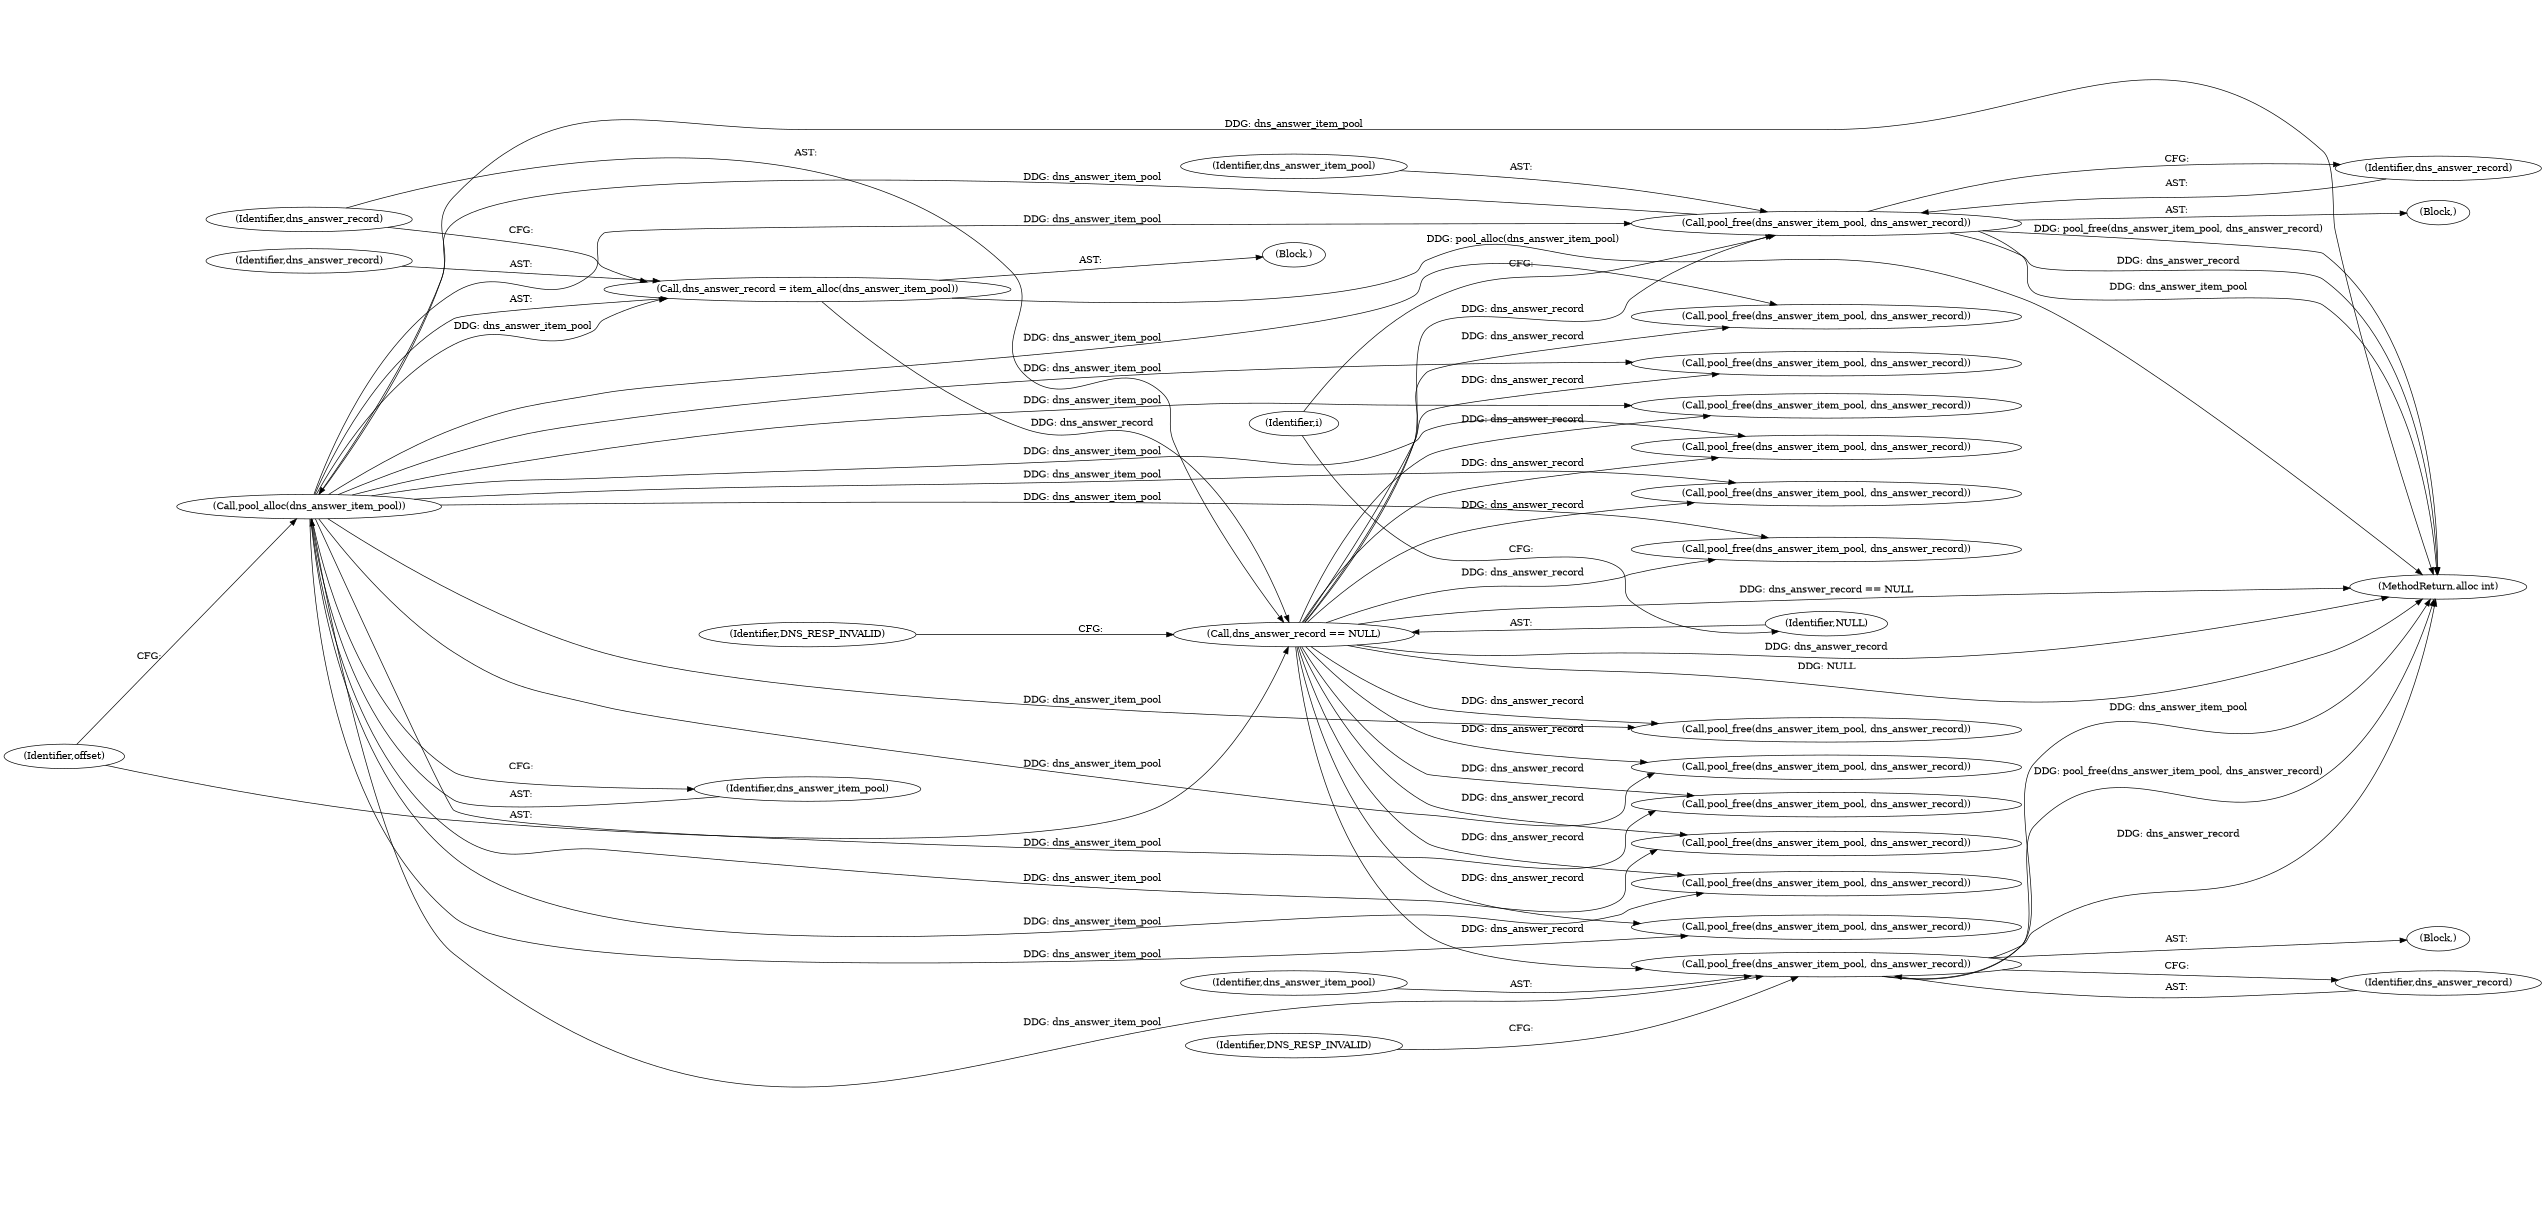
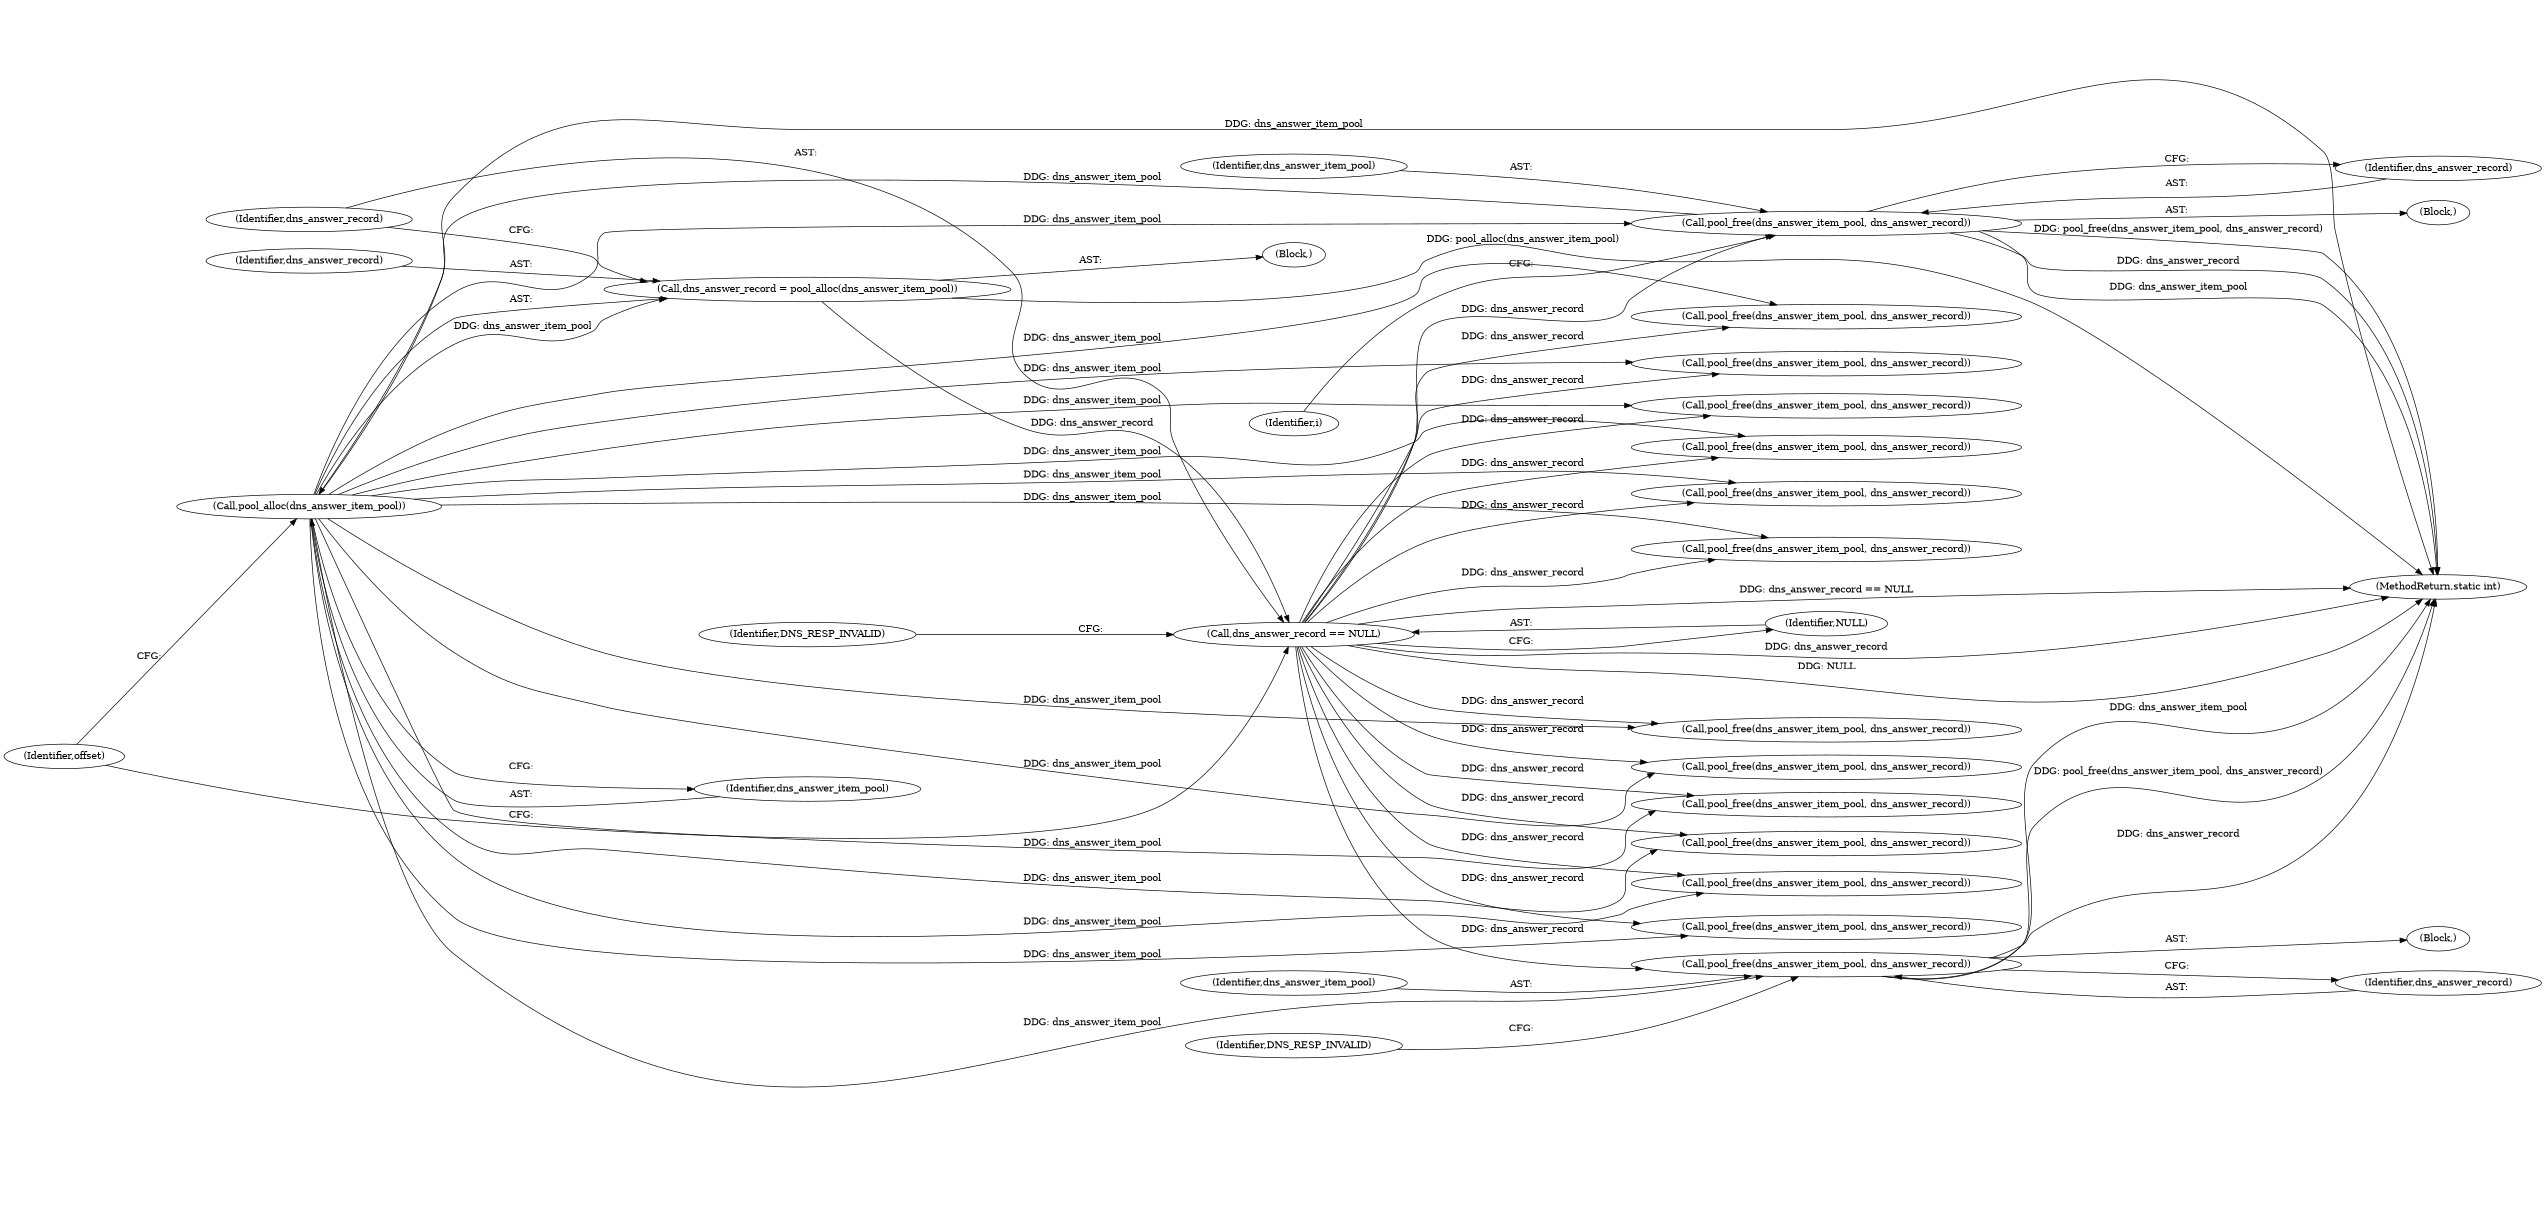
(807, 290) -> (807, 290)
(1529, 558) -> (1572, 649)
(2438, 587) -> (2438, 587)
(523, 815) -> (523, 815)
